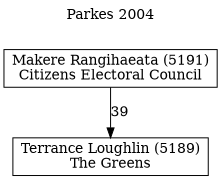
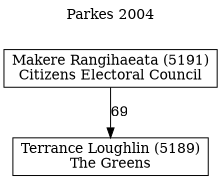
(120, 113) -> (120, 113)
